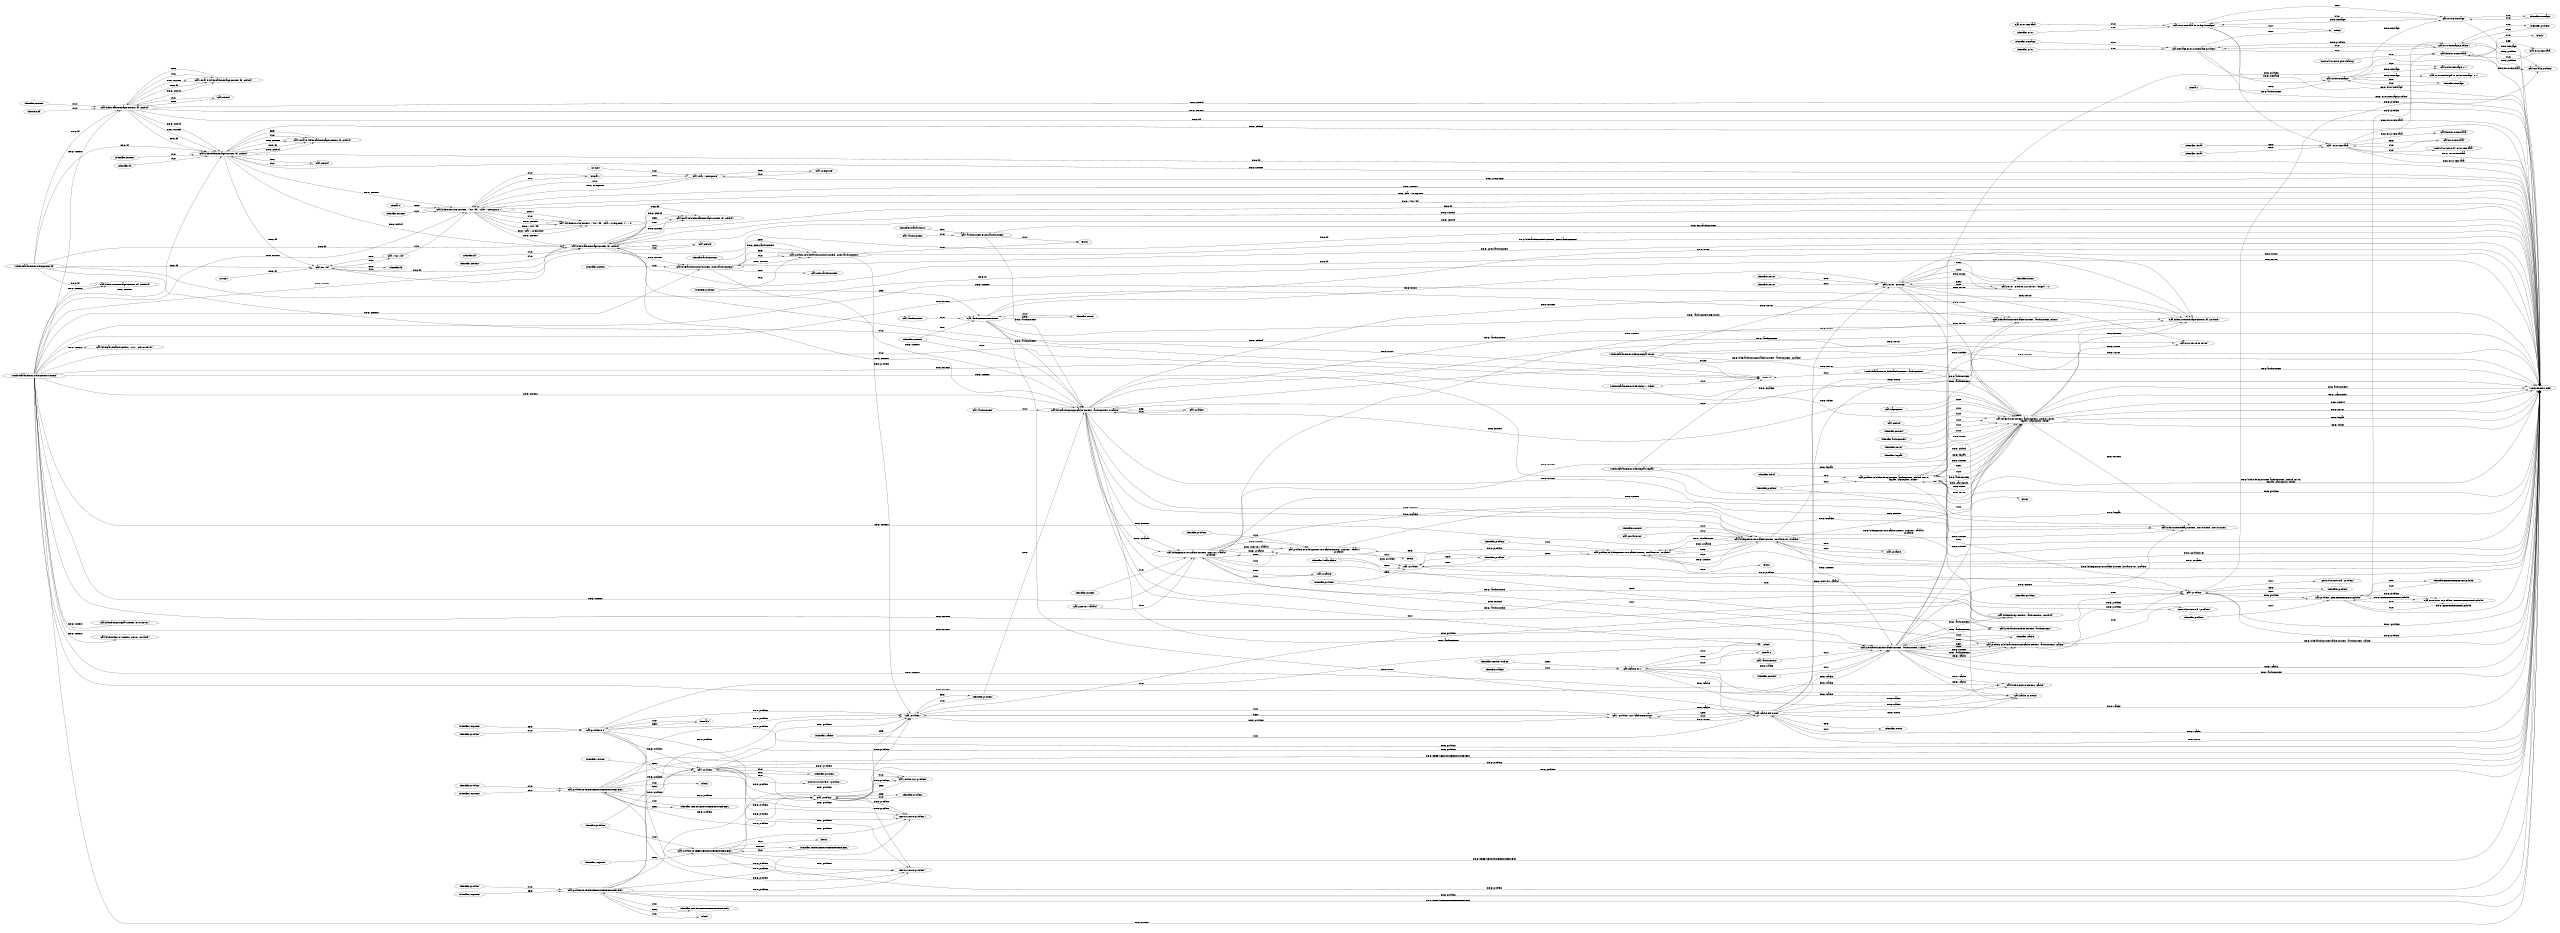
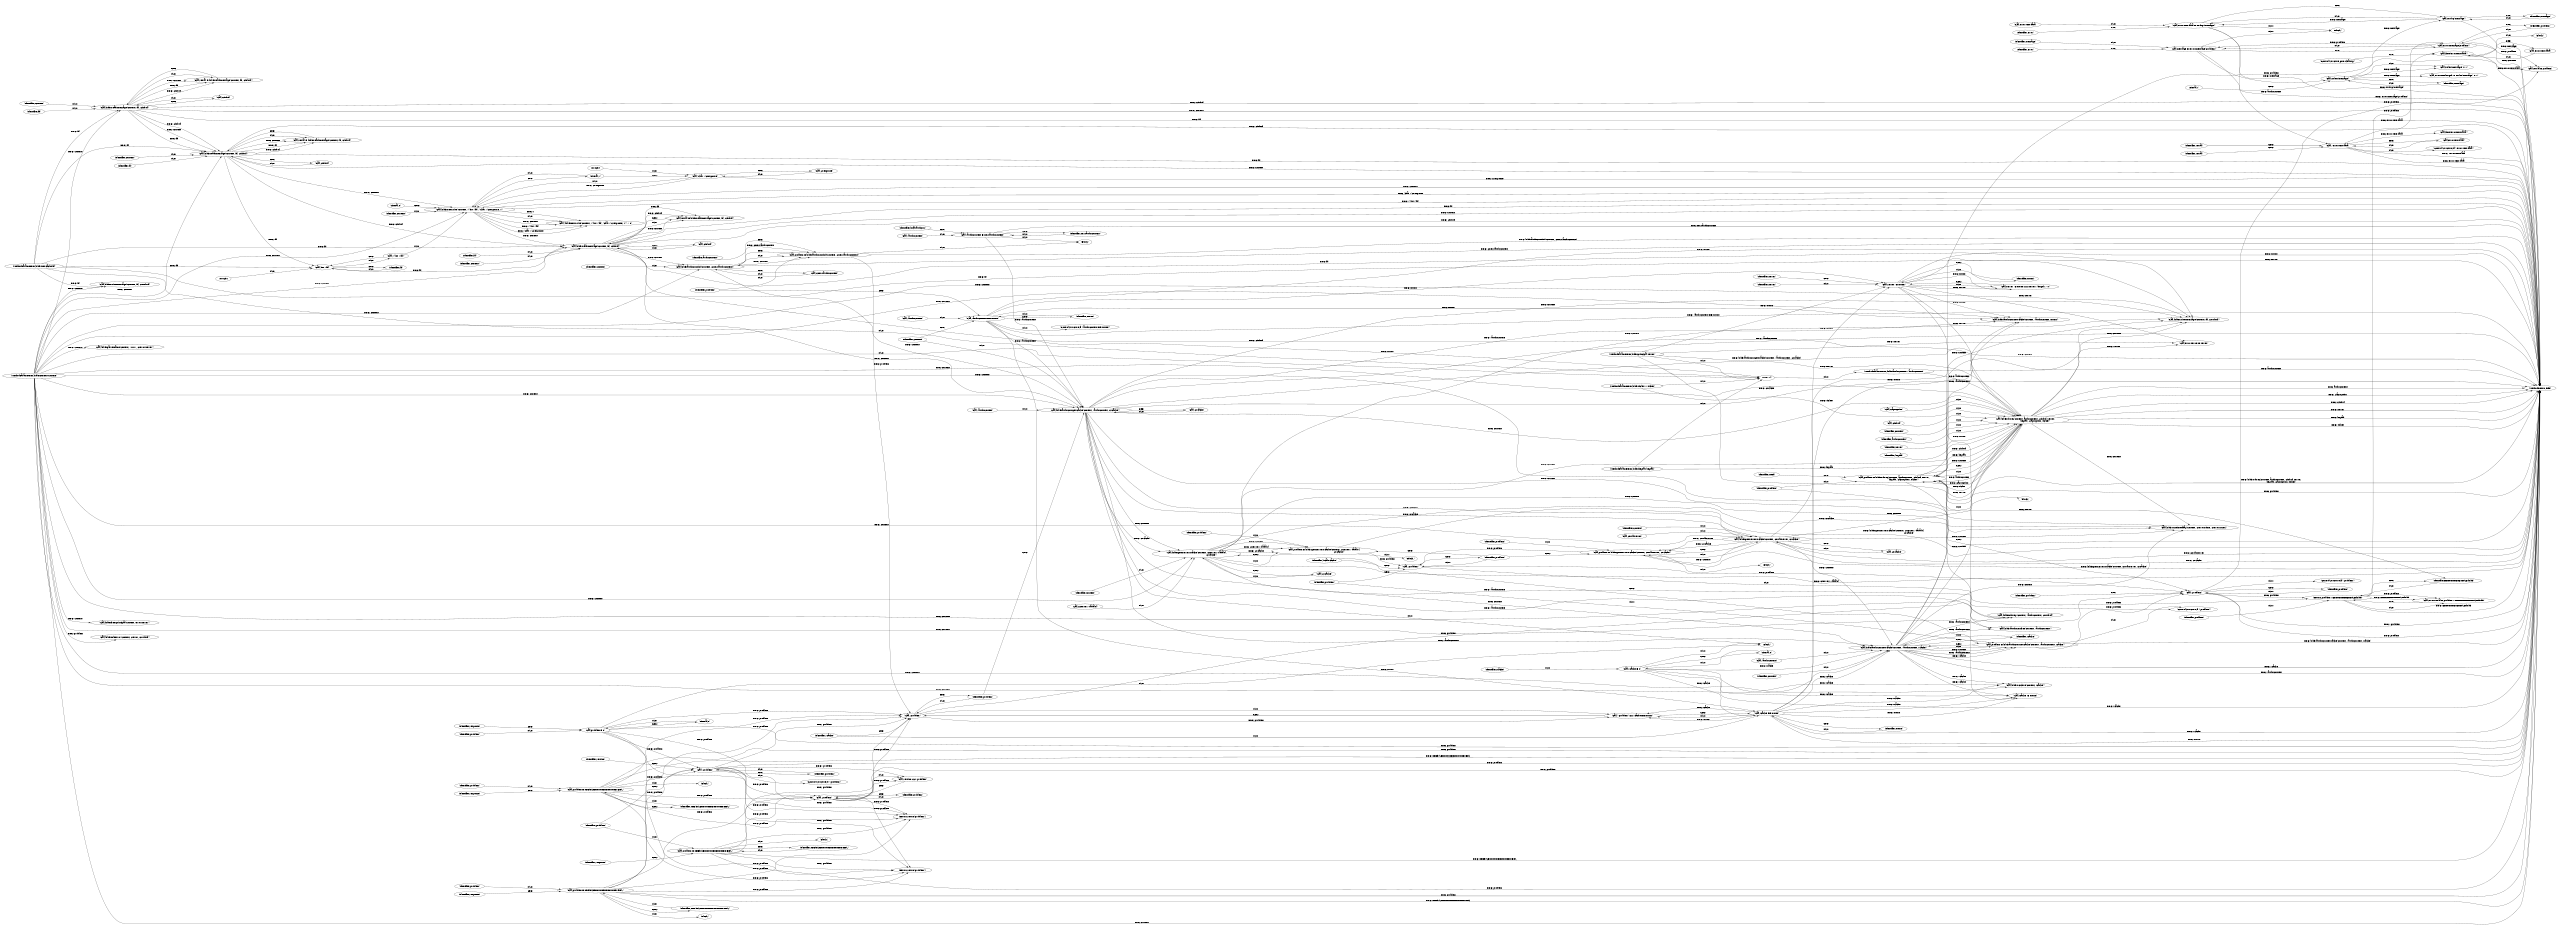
(2509, 60) -> (2509, 60)
(2392, 87) -> (2392, 87)
none -> (1085, 234)
(1489, 234) -> none
(34, 266) -> (34, 266)
(273, 271) -> (273, 271)
none -> (762, 276)
(1767, 306) -> (1767, 306)
none -> (1487, 309)
none -> (1085, 327)
(2109, 354) -> (1992, 511)
(1703, 361) -> (1703, 361)
(1819, 375) -> (1815, 378)
(1767, 475) -> (1767, 475)
(2136, 514) -> none
(47, 526) -> (47, 517)
(2338, 598) -> (2338, 598)
(2454, 601) -> (2454, 601)
(75, 634) -> (75, 634)
(1495, 662) -> none
(1632, 669) -> (1632, 669)
(761, 847) -> (761, 847)
